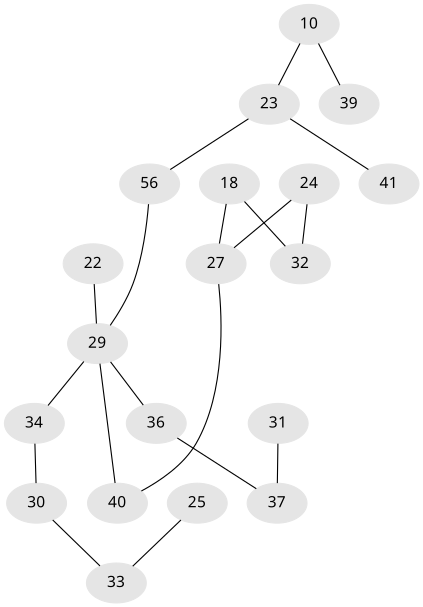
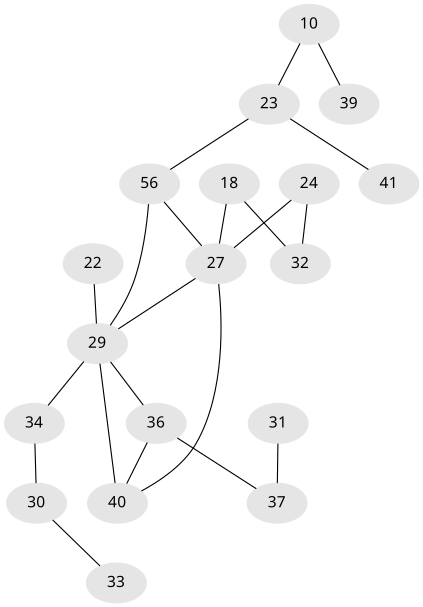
none -> (183, 224)
none -> (157, 304)
none -> (137, 463)
(197, 503) -> none
